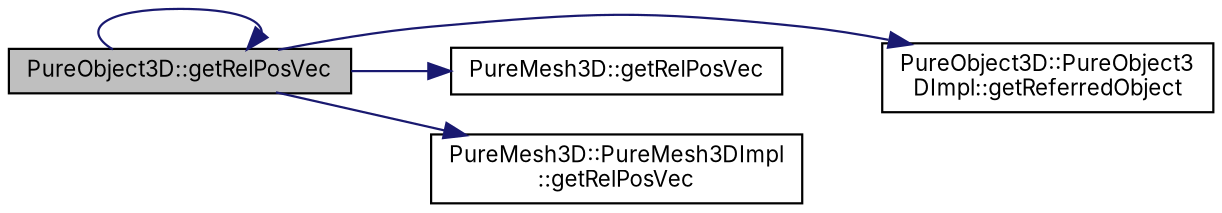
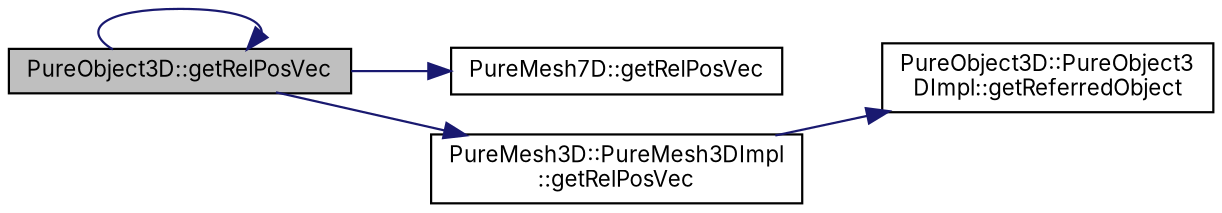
(583, 16) -> (821, 126)
(617, 71) -> (617, 71)
